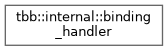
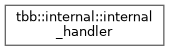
(84, 25) -> (85, 25)
